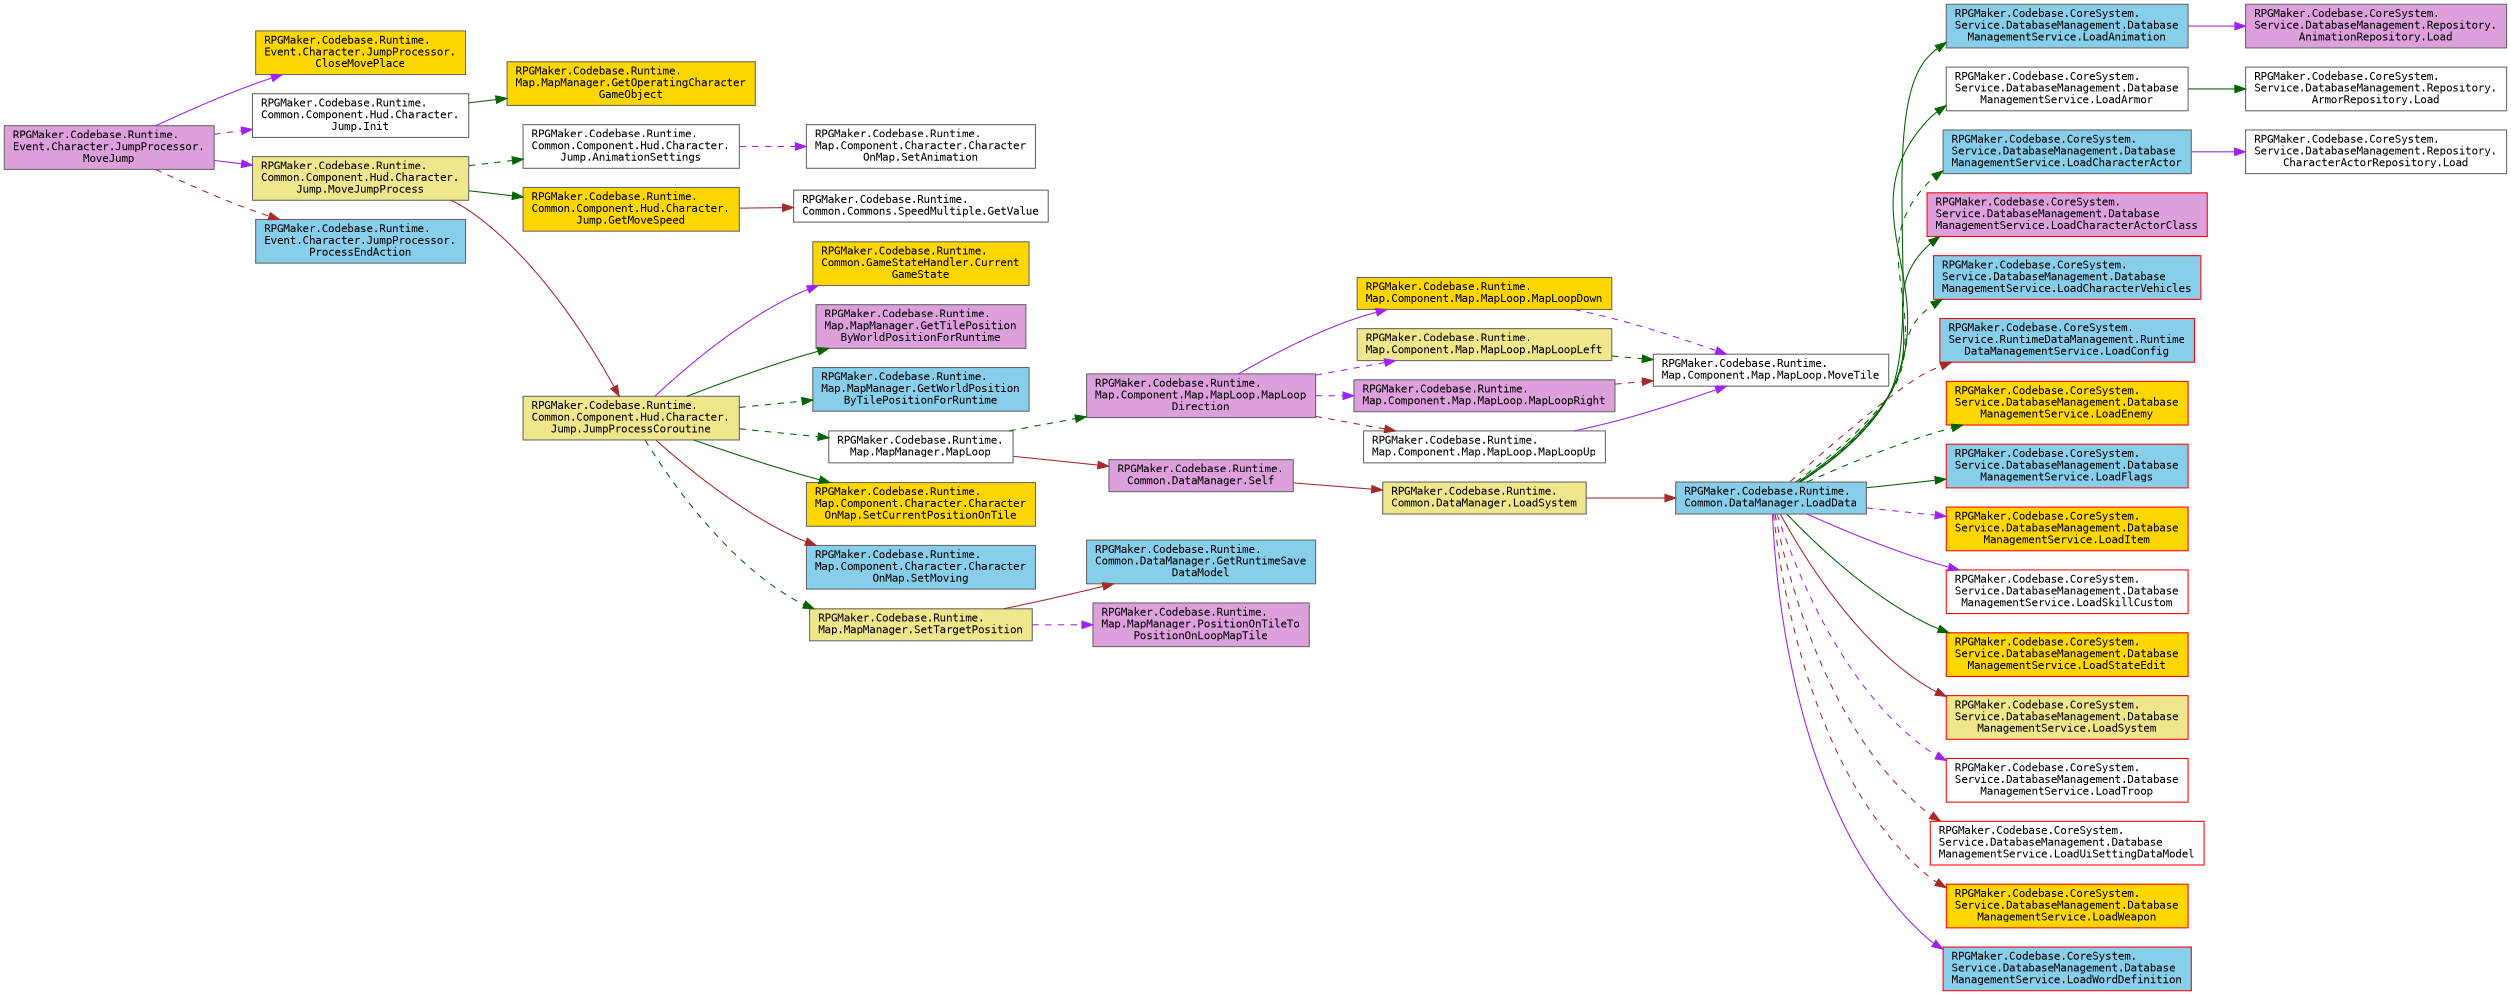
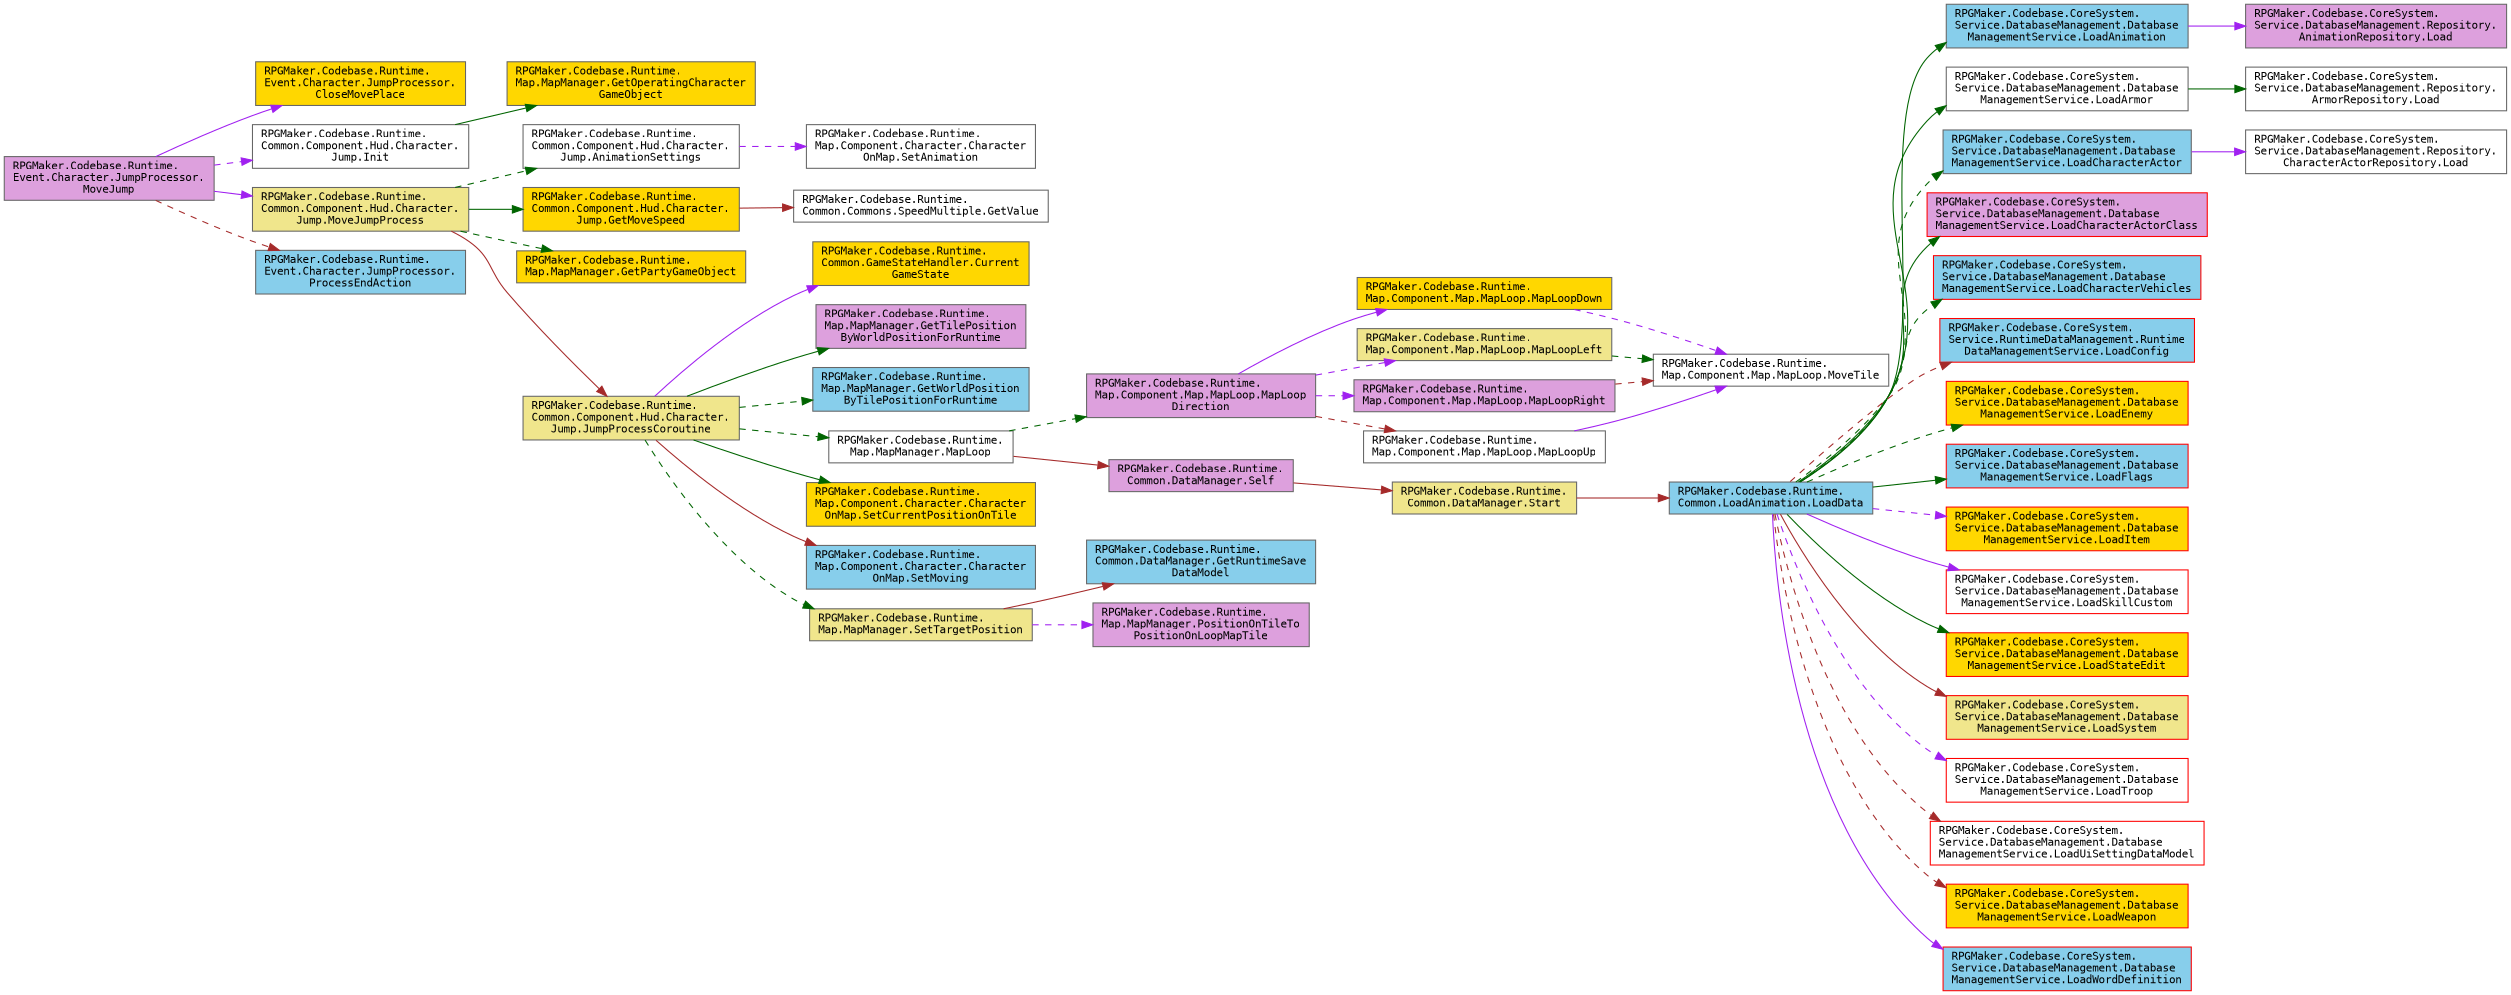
none -> (631, 267)
(1484, 498) -> (1484, 498)
(1771, 498) -> (1771, 498)
